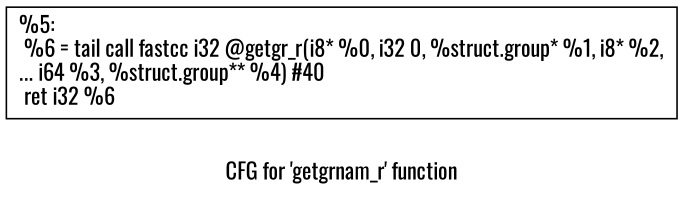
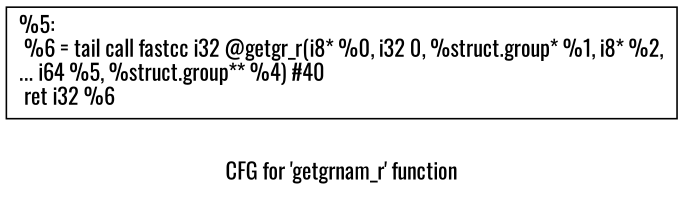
(173, 74) -> (173, 74)
